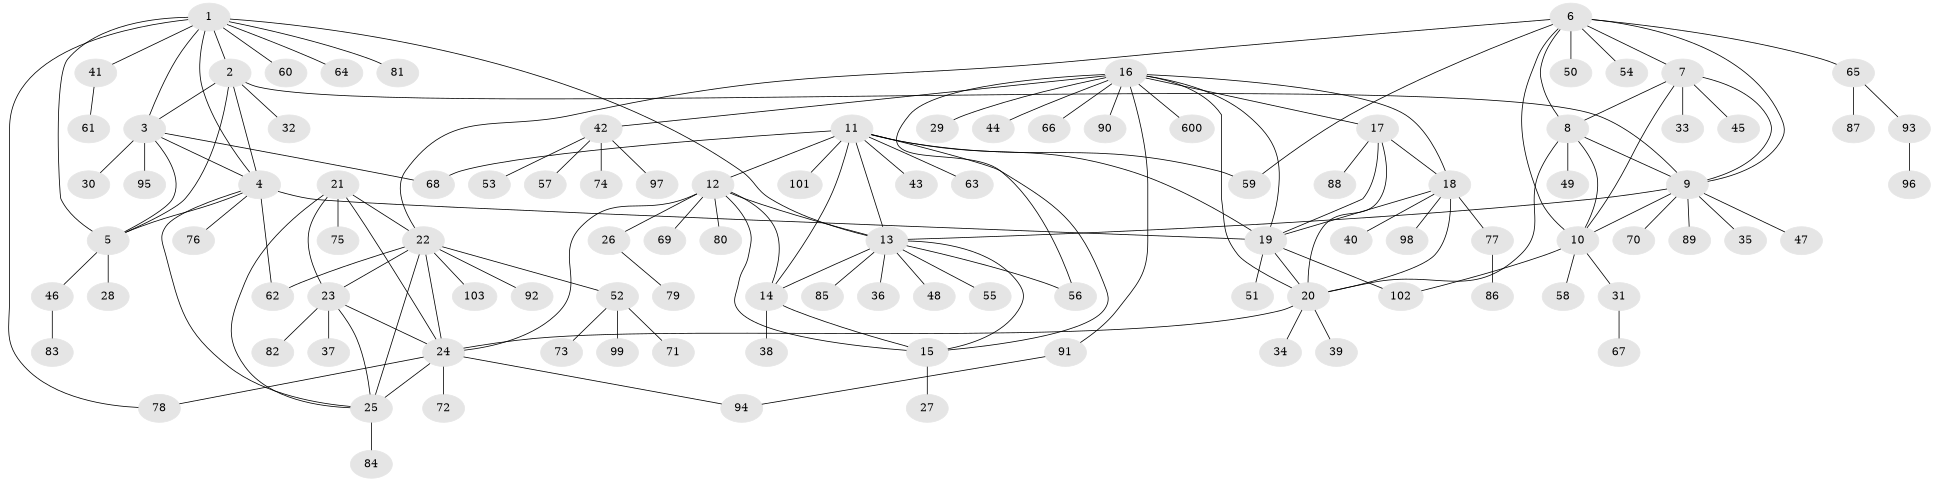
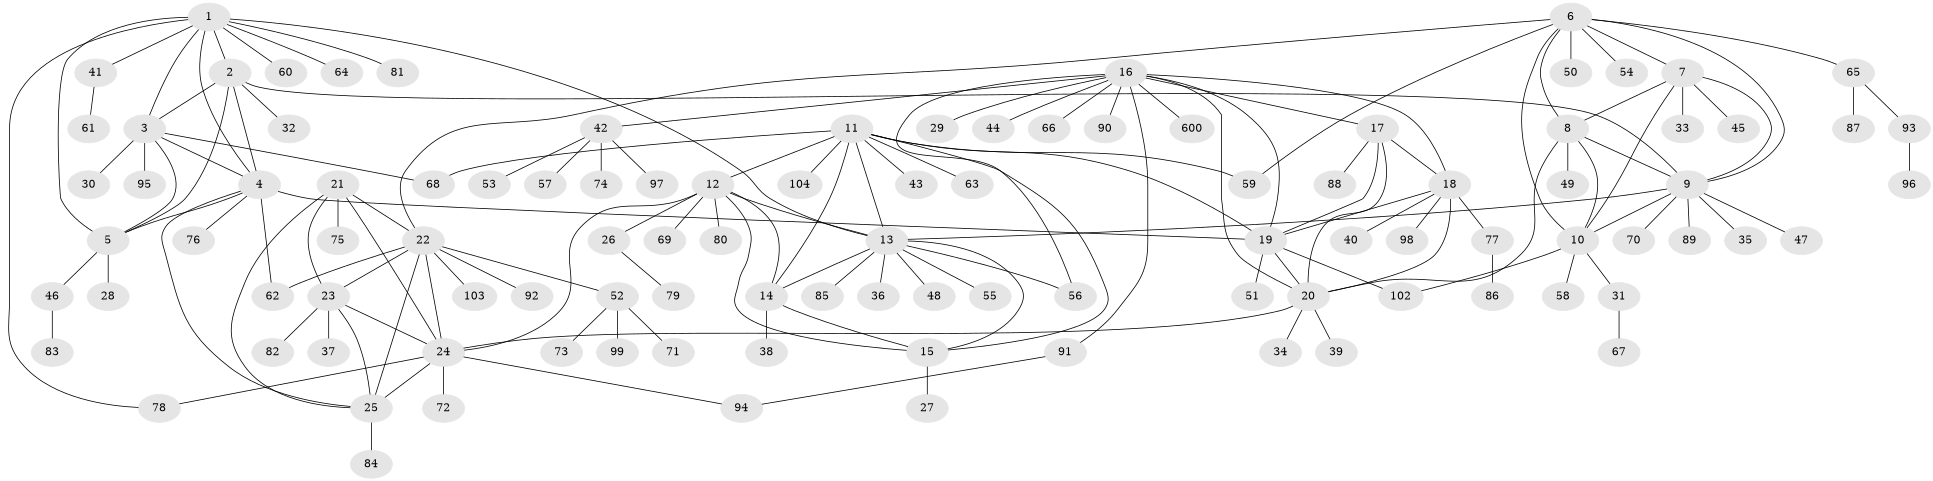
(800, 185) -> (800, 185)
